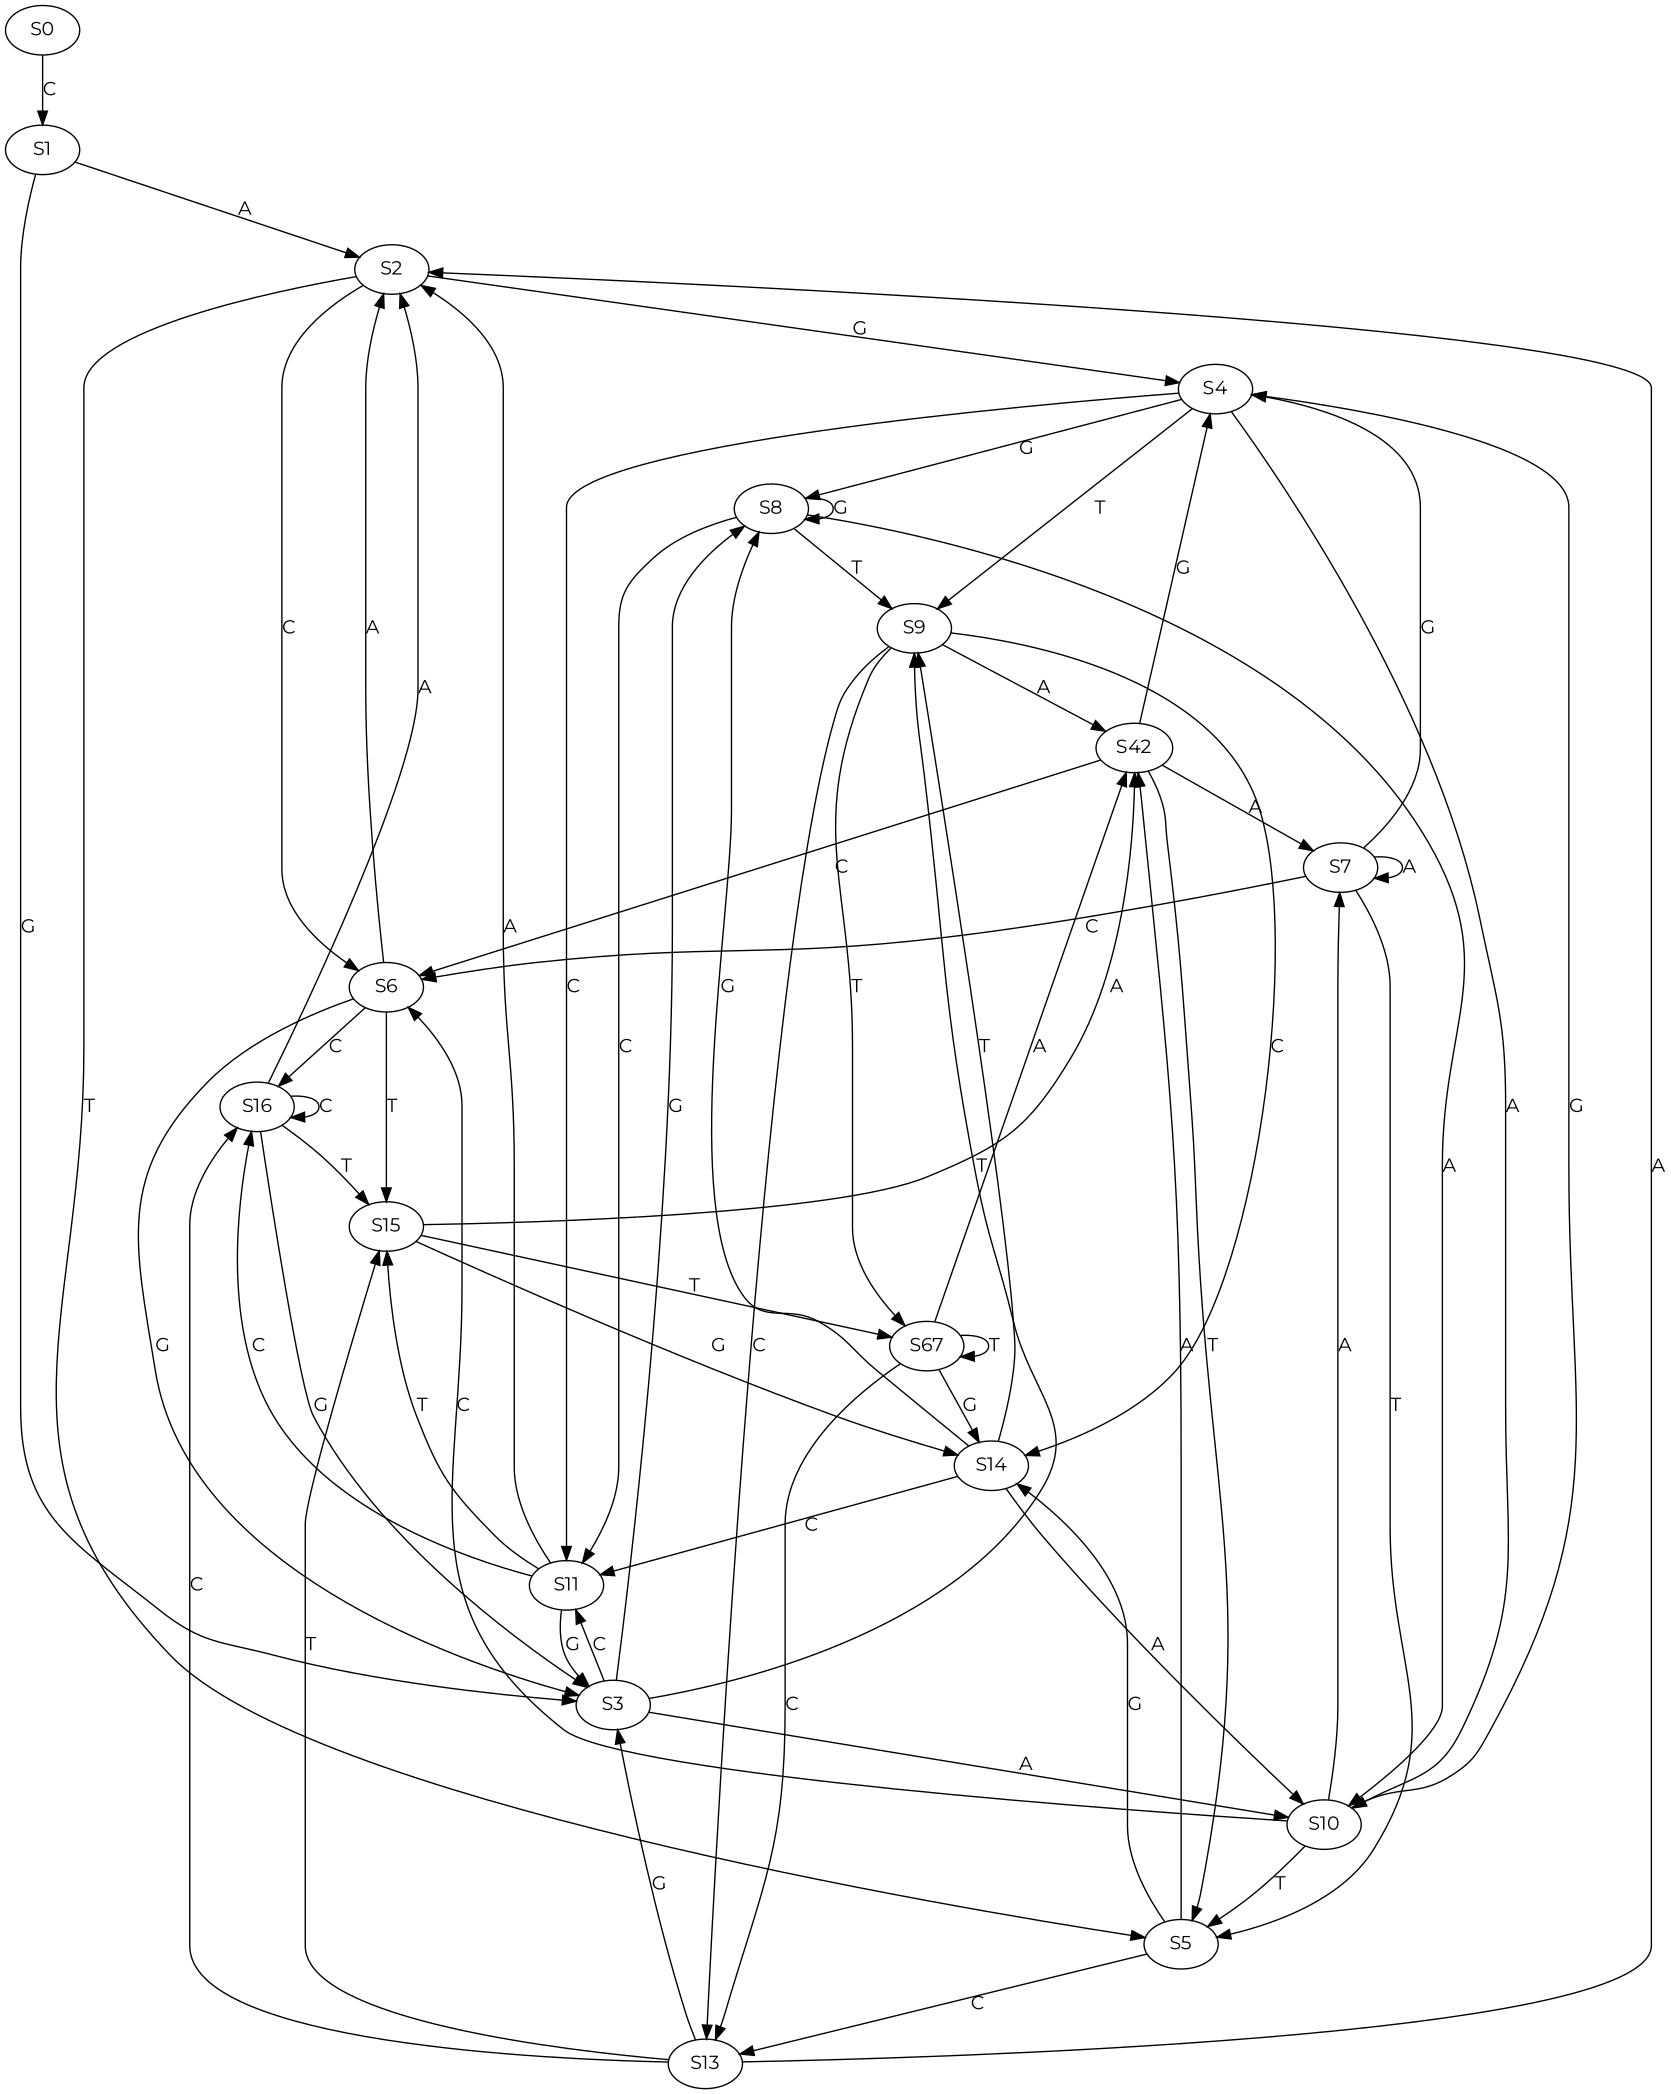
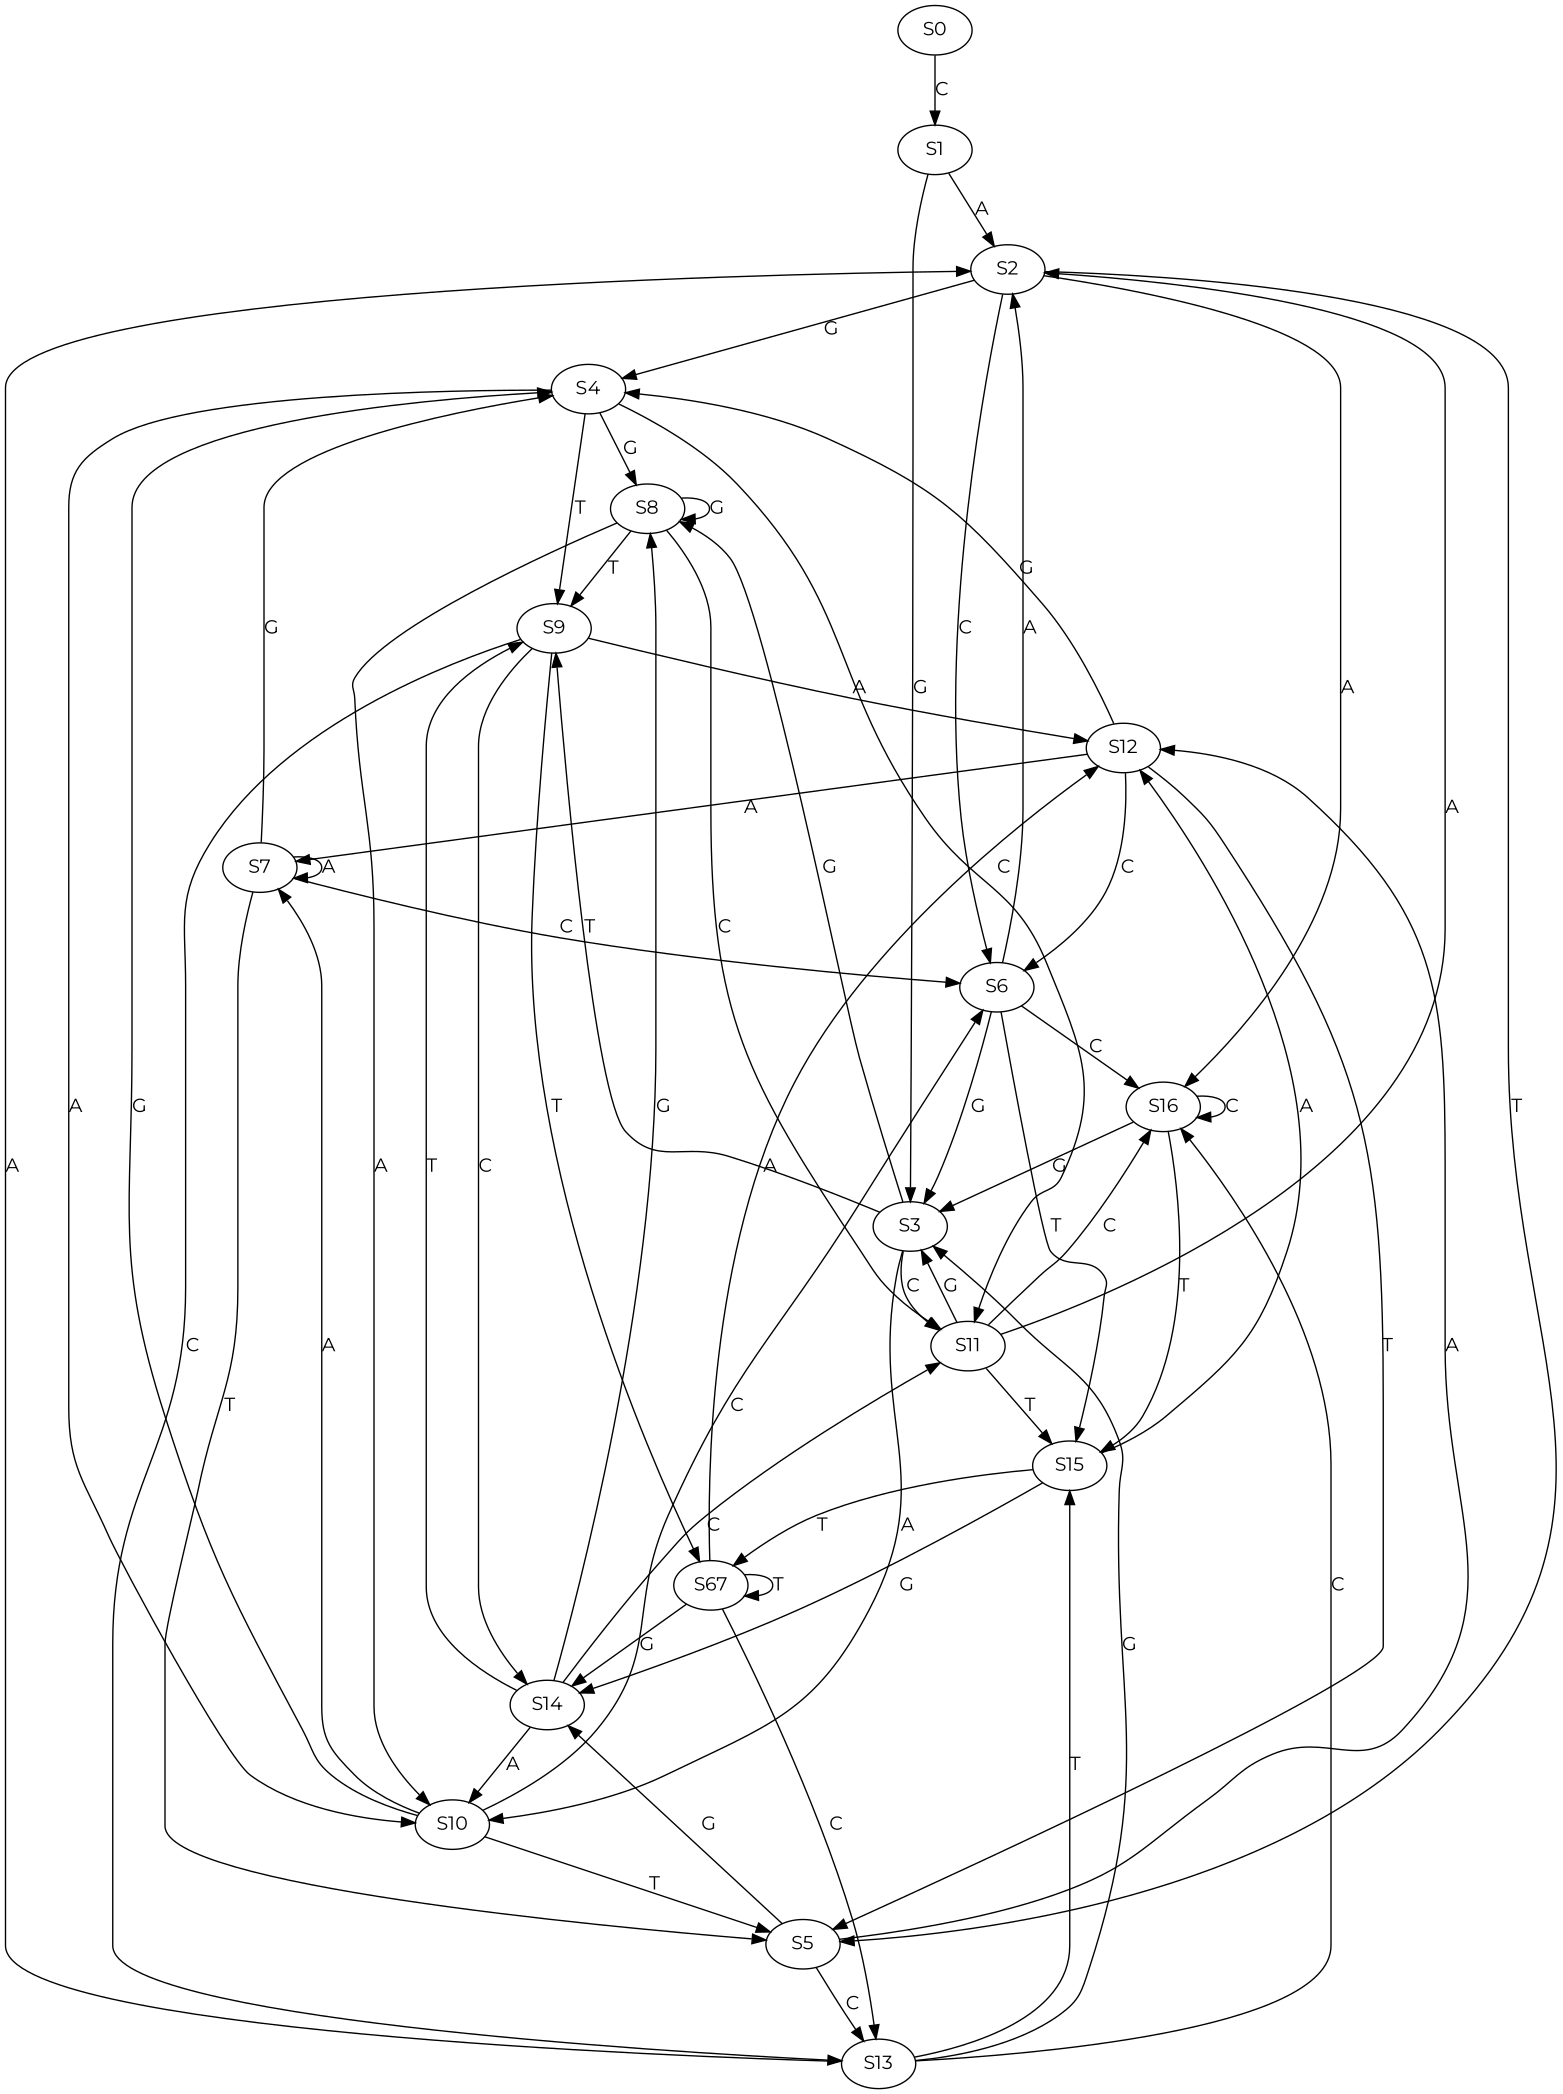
(416, 709) -> (1341, 590)
(1134, 748) -> (1123, 748)
